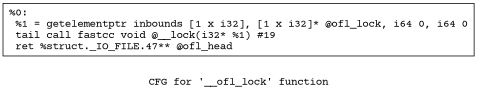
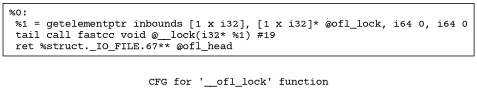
(121, 46) -> (121, 46)
